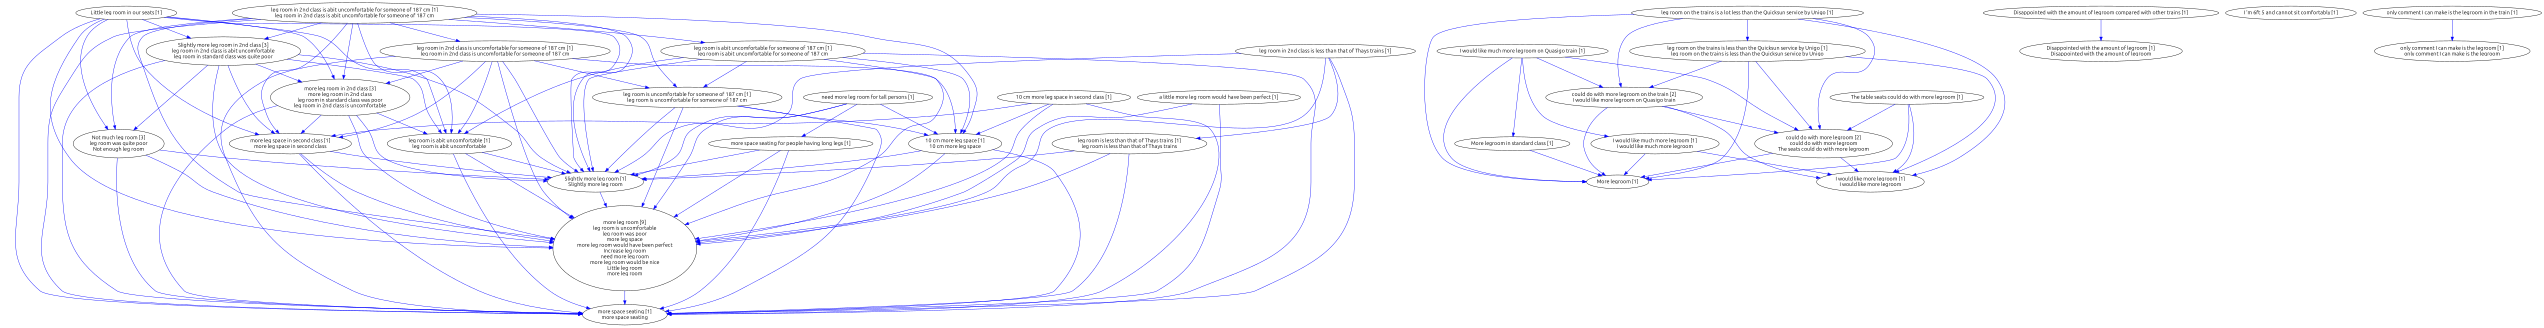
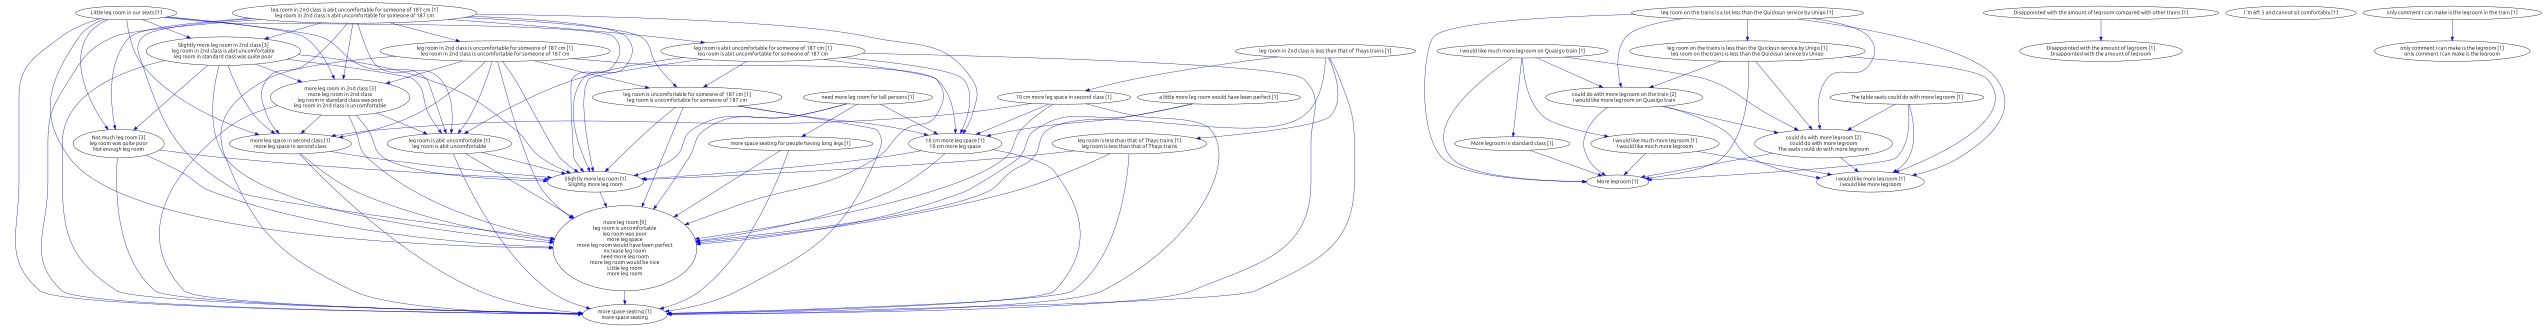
(940, 65) -> (1183, 70)
(697, 162) -> none
(1088, 299) -> (1051, 125)
